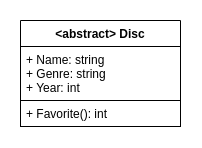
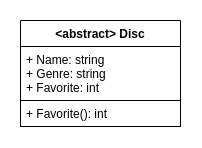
(67, 60) -> (67, 60)
